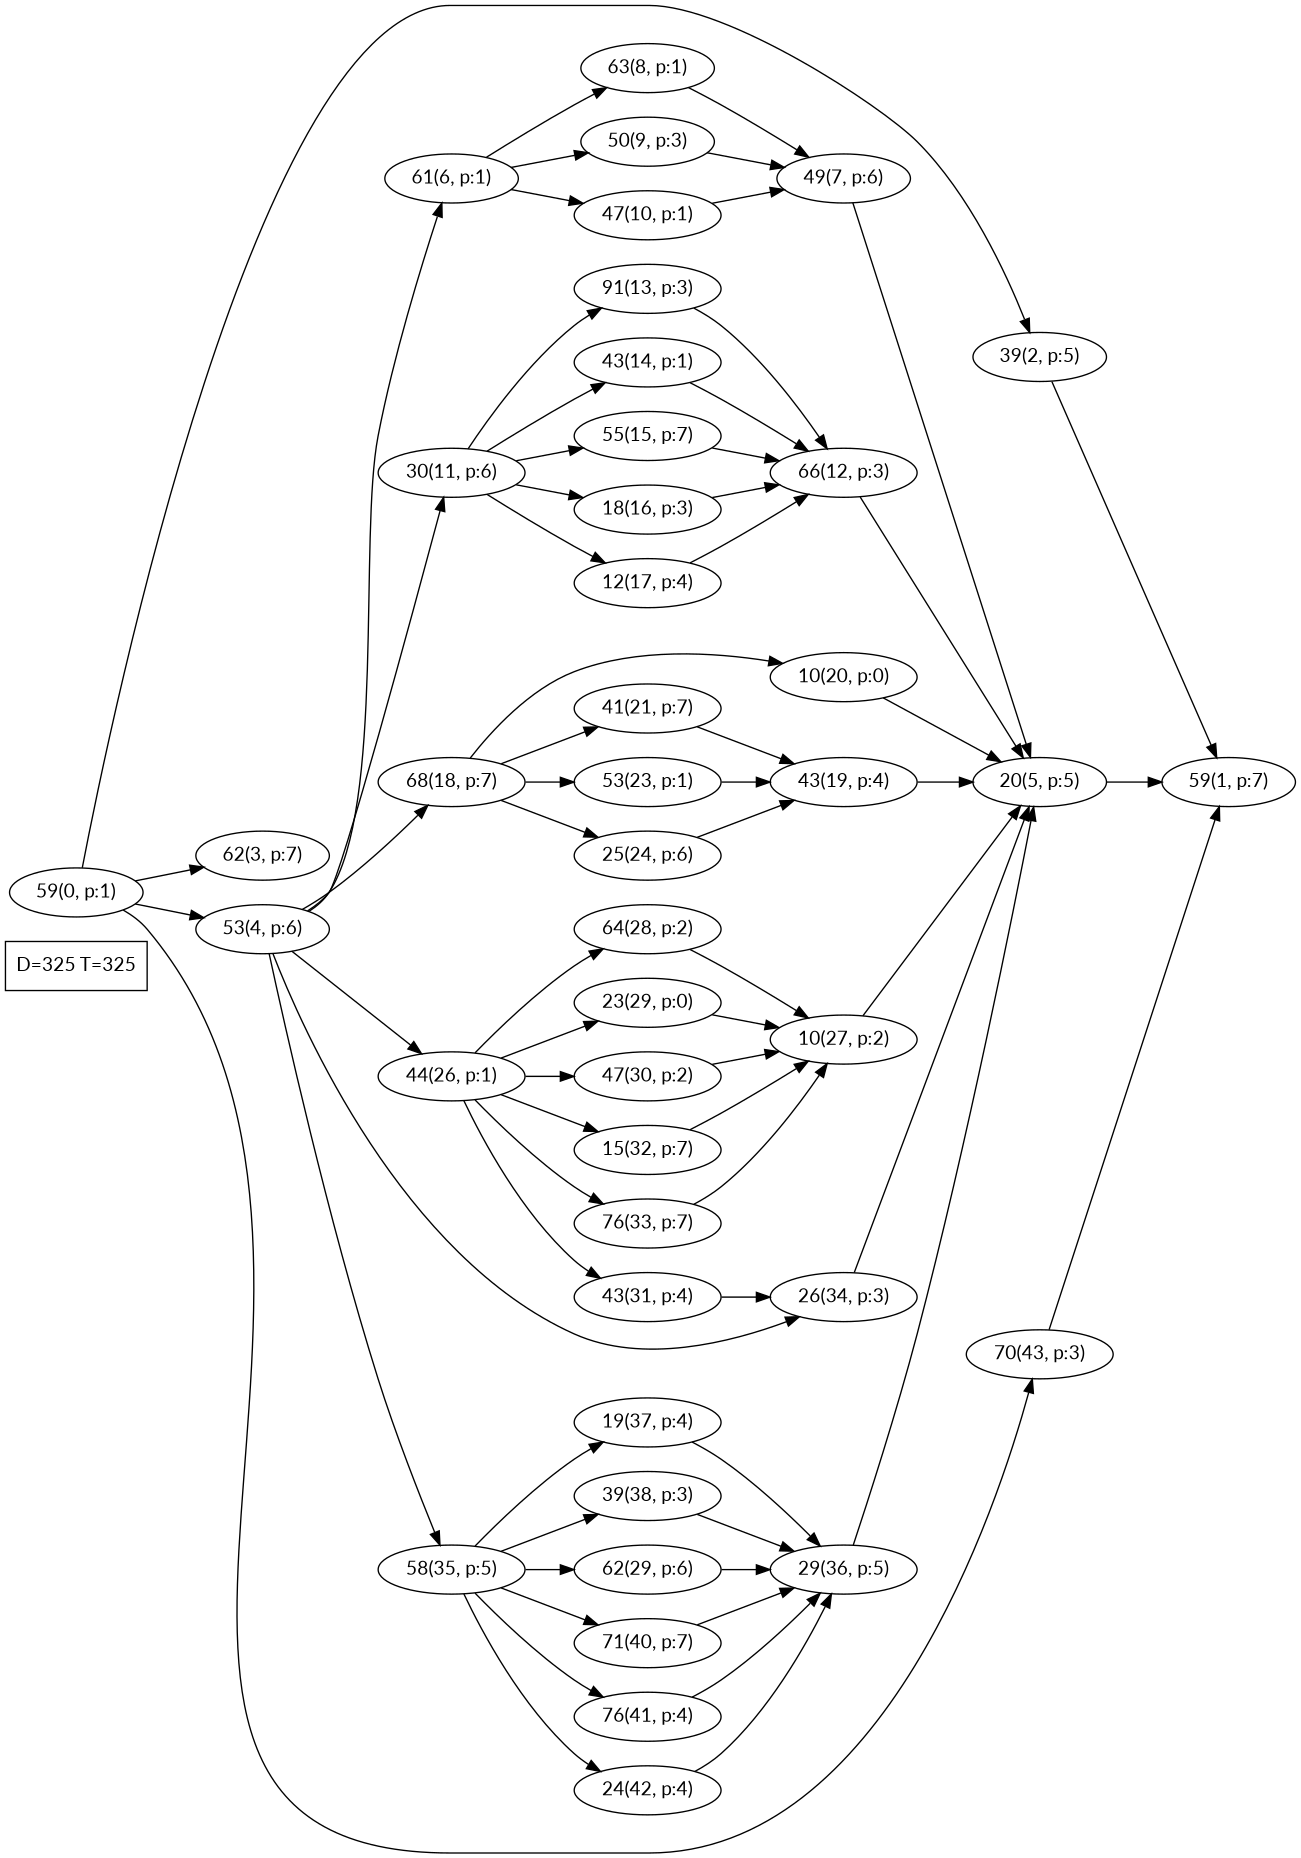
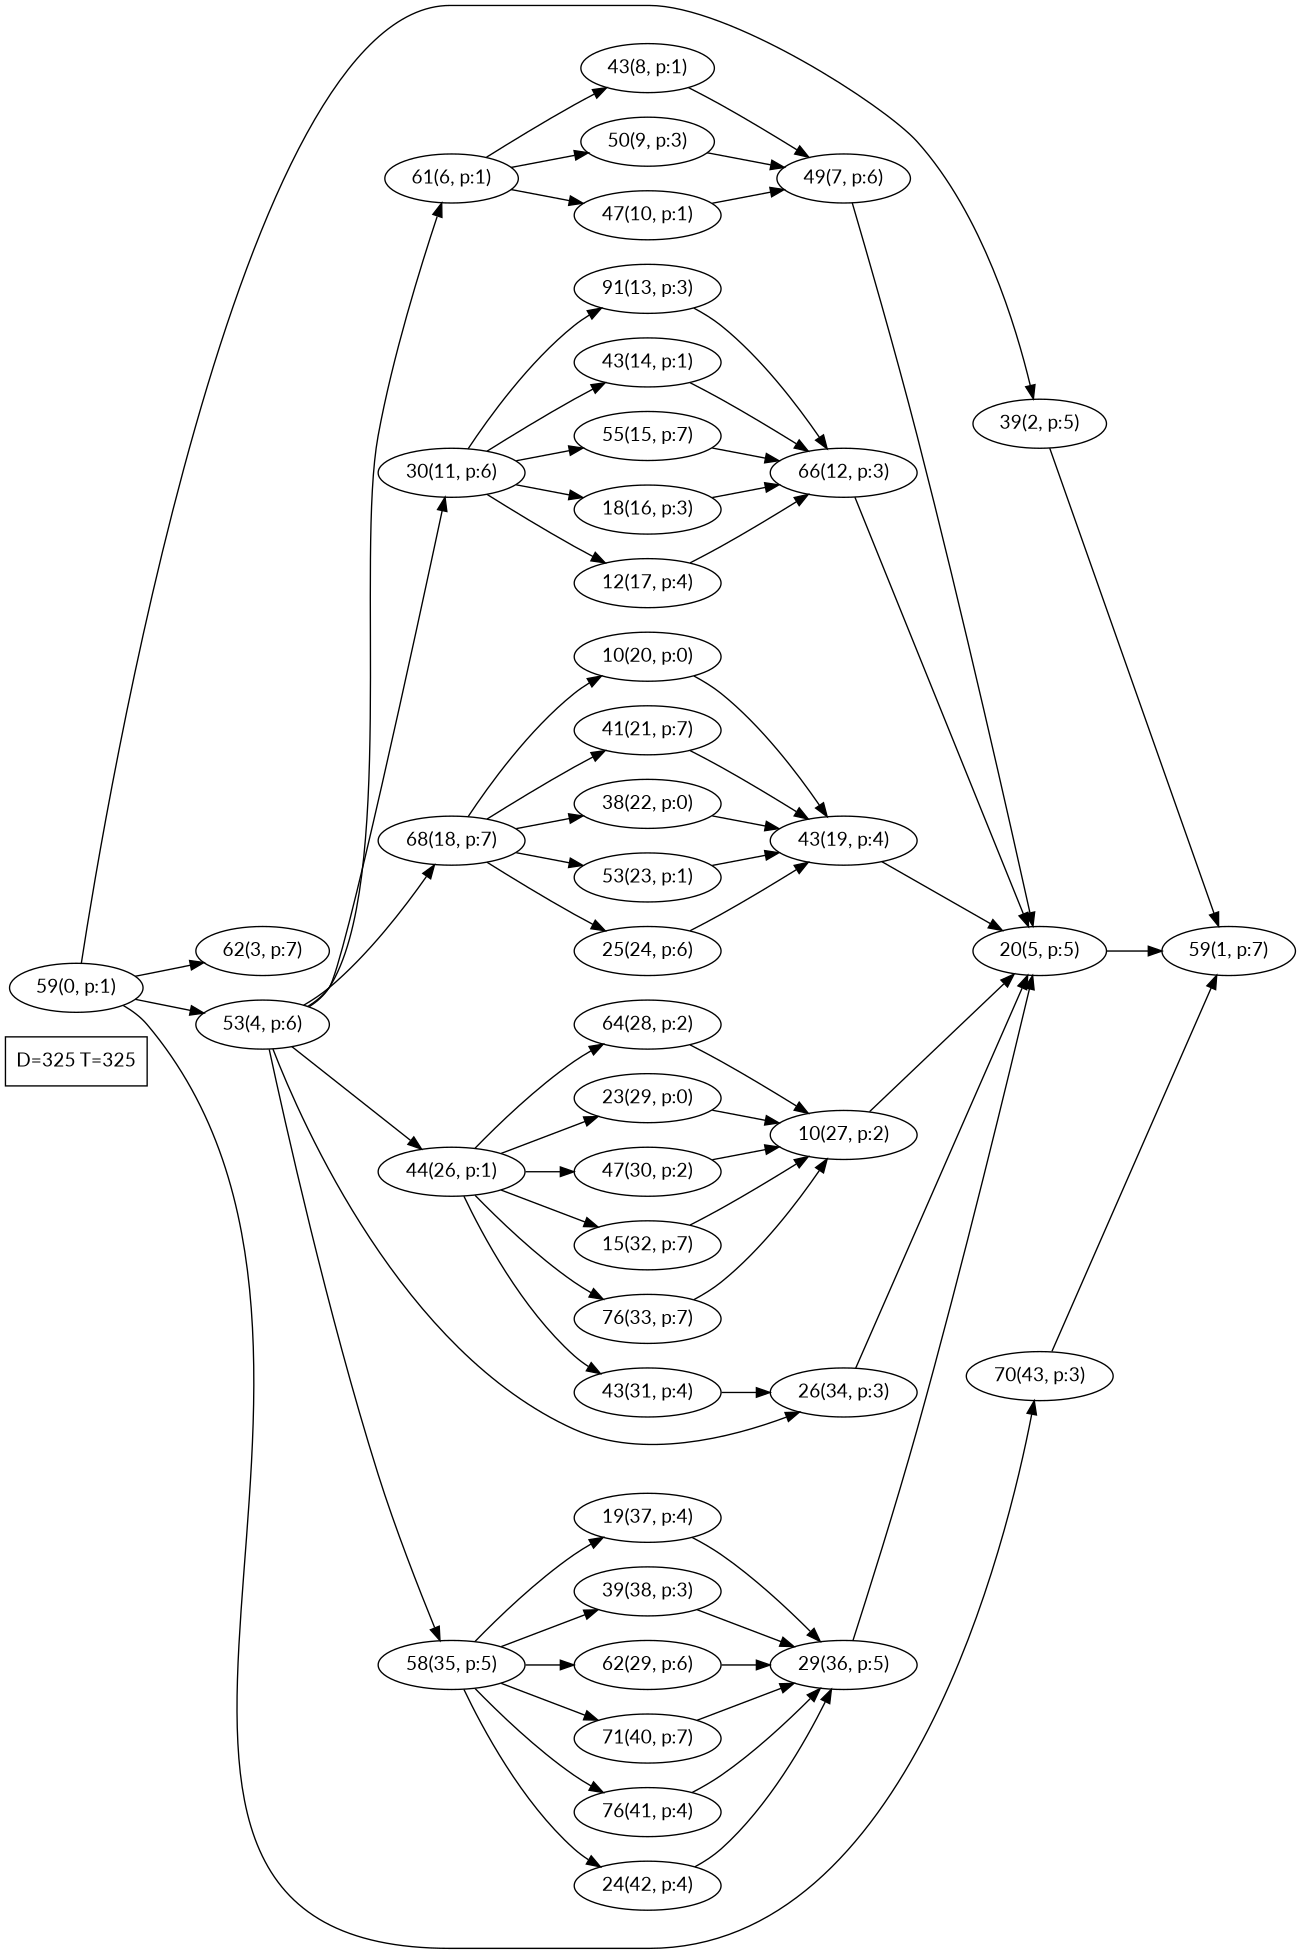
(648, 68) -> (648, 68)
(936, 727) -> (763, 734)
none -> (648, 804)
